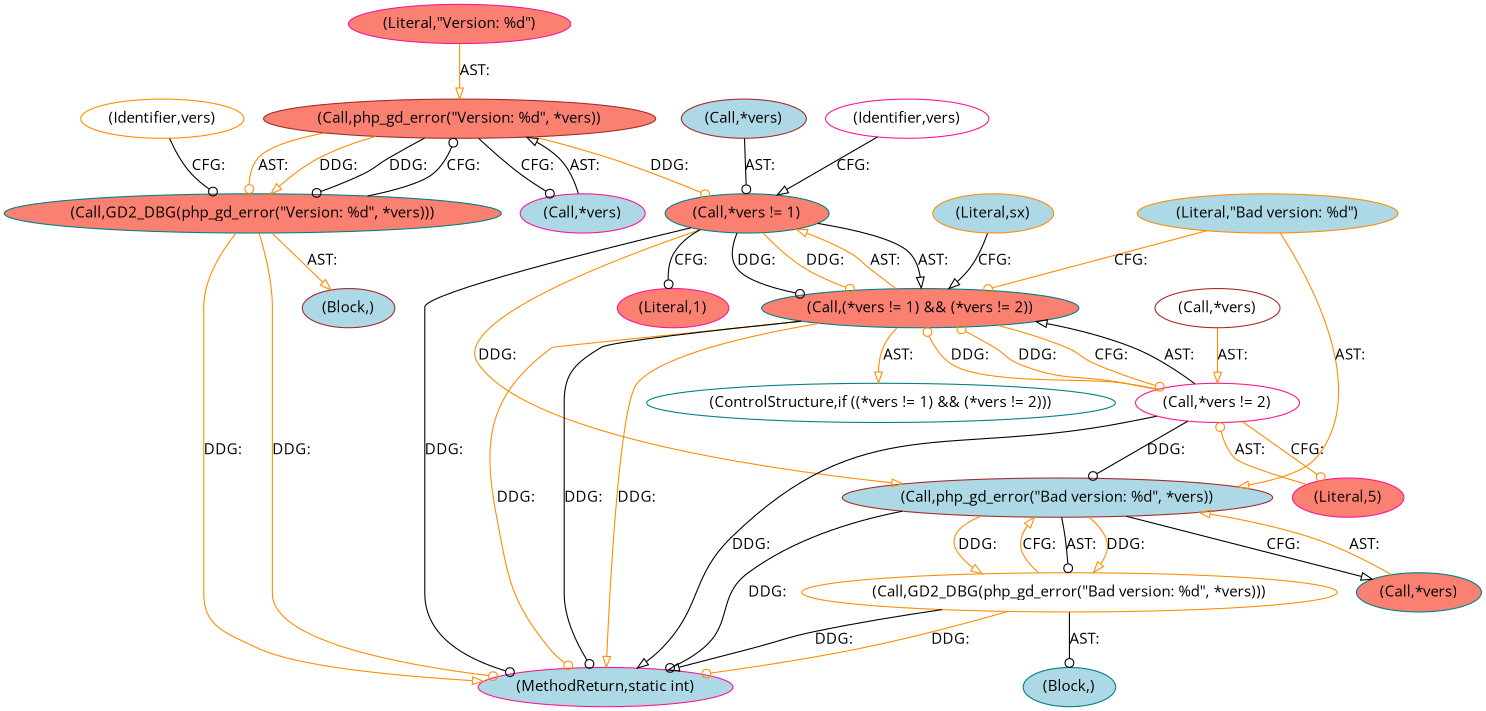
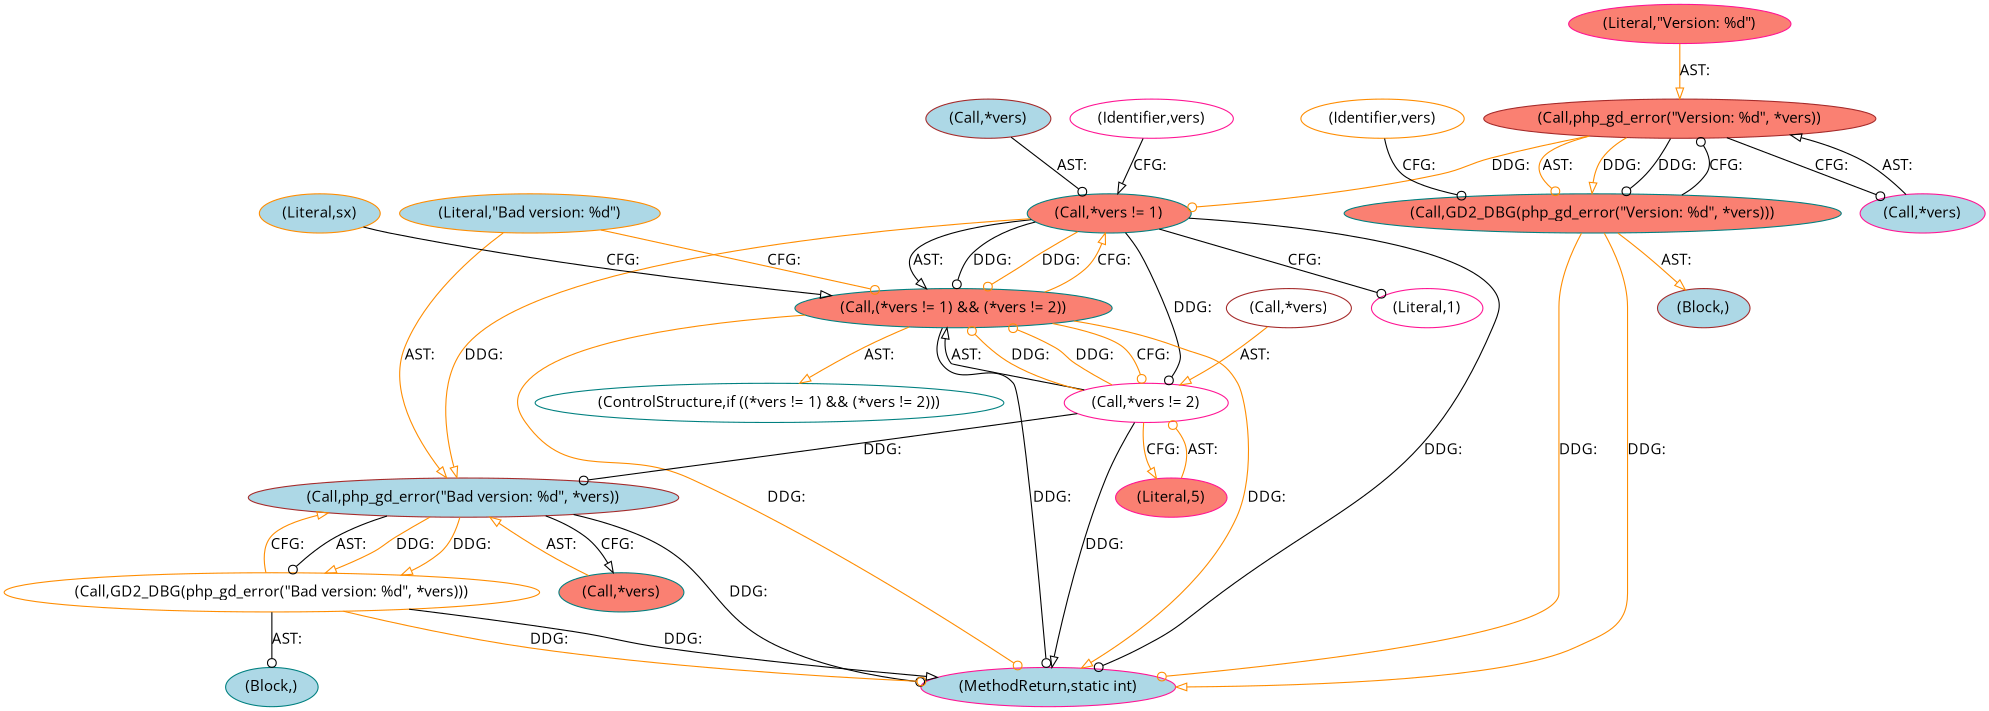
(888, 261) -> (1116, 261)
none -> (1163, 302)
(673, 308) -> (1427, 308)
(1280, 448) -> (1144, 446)
